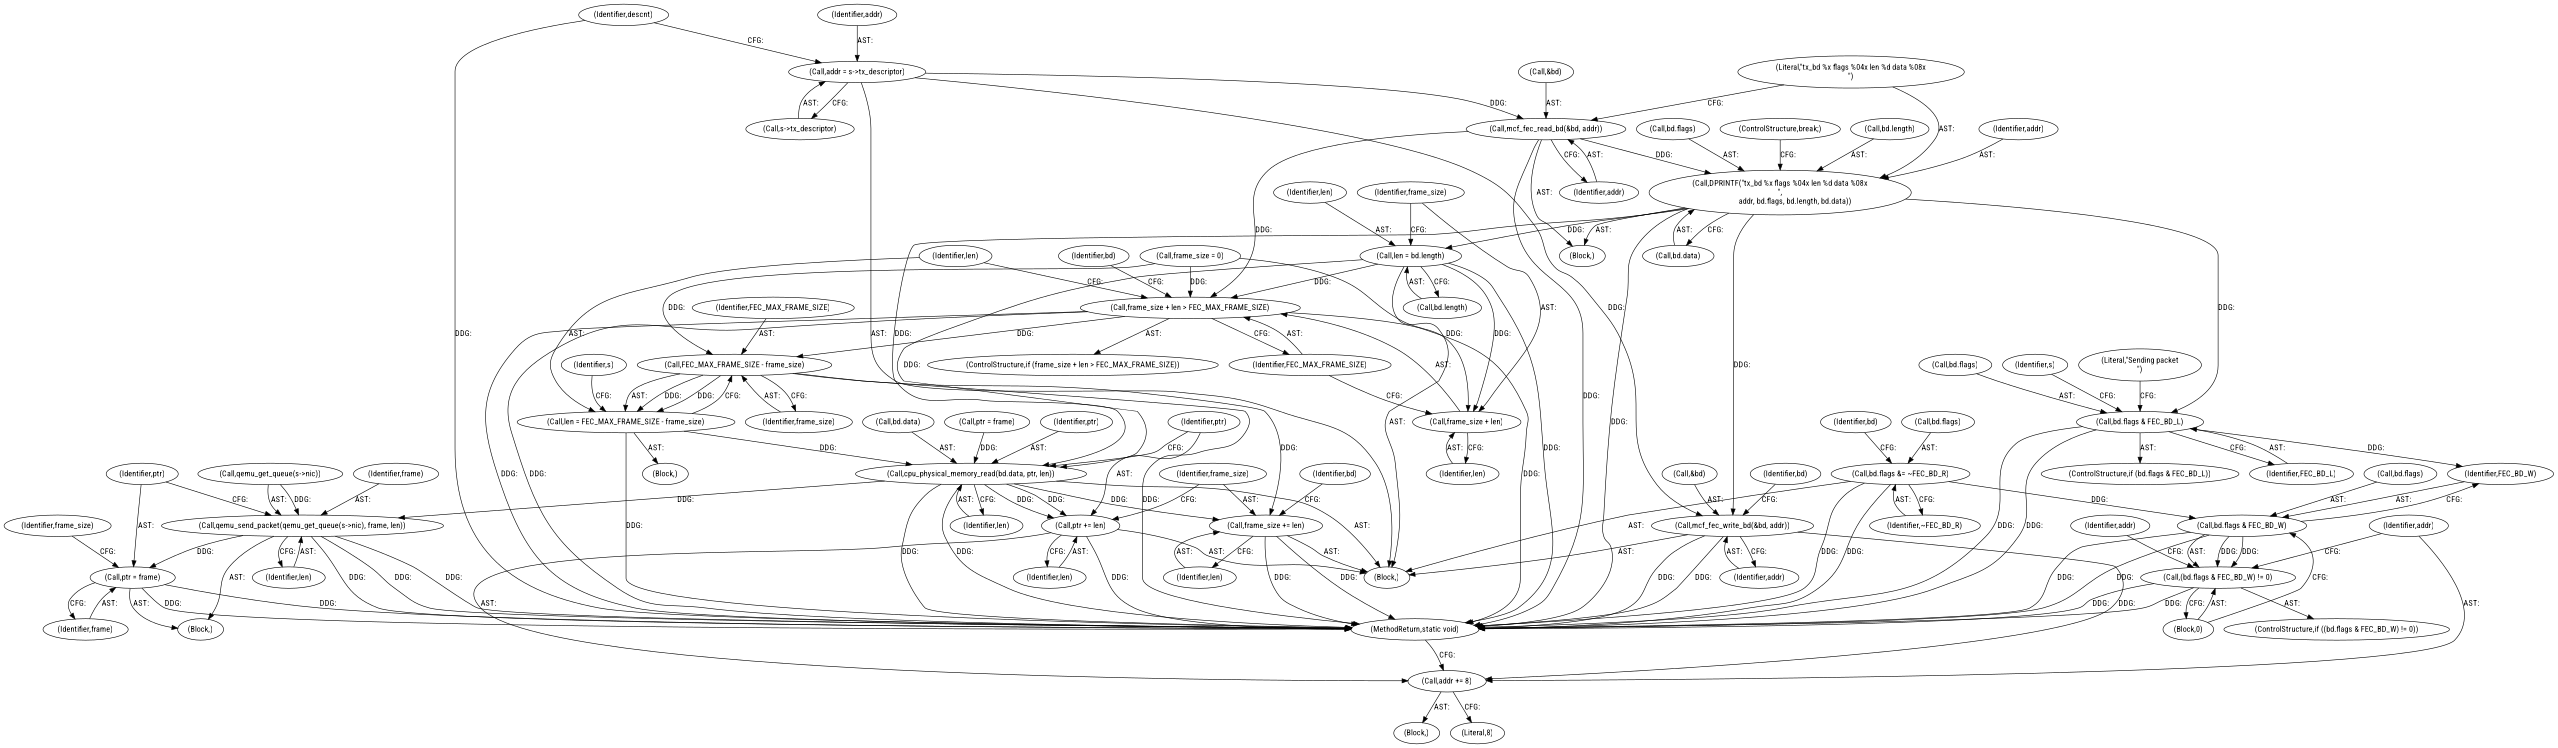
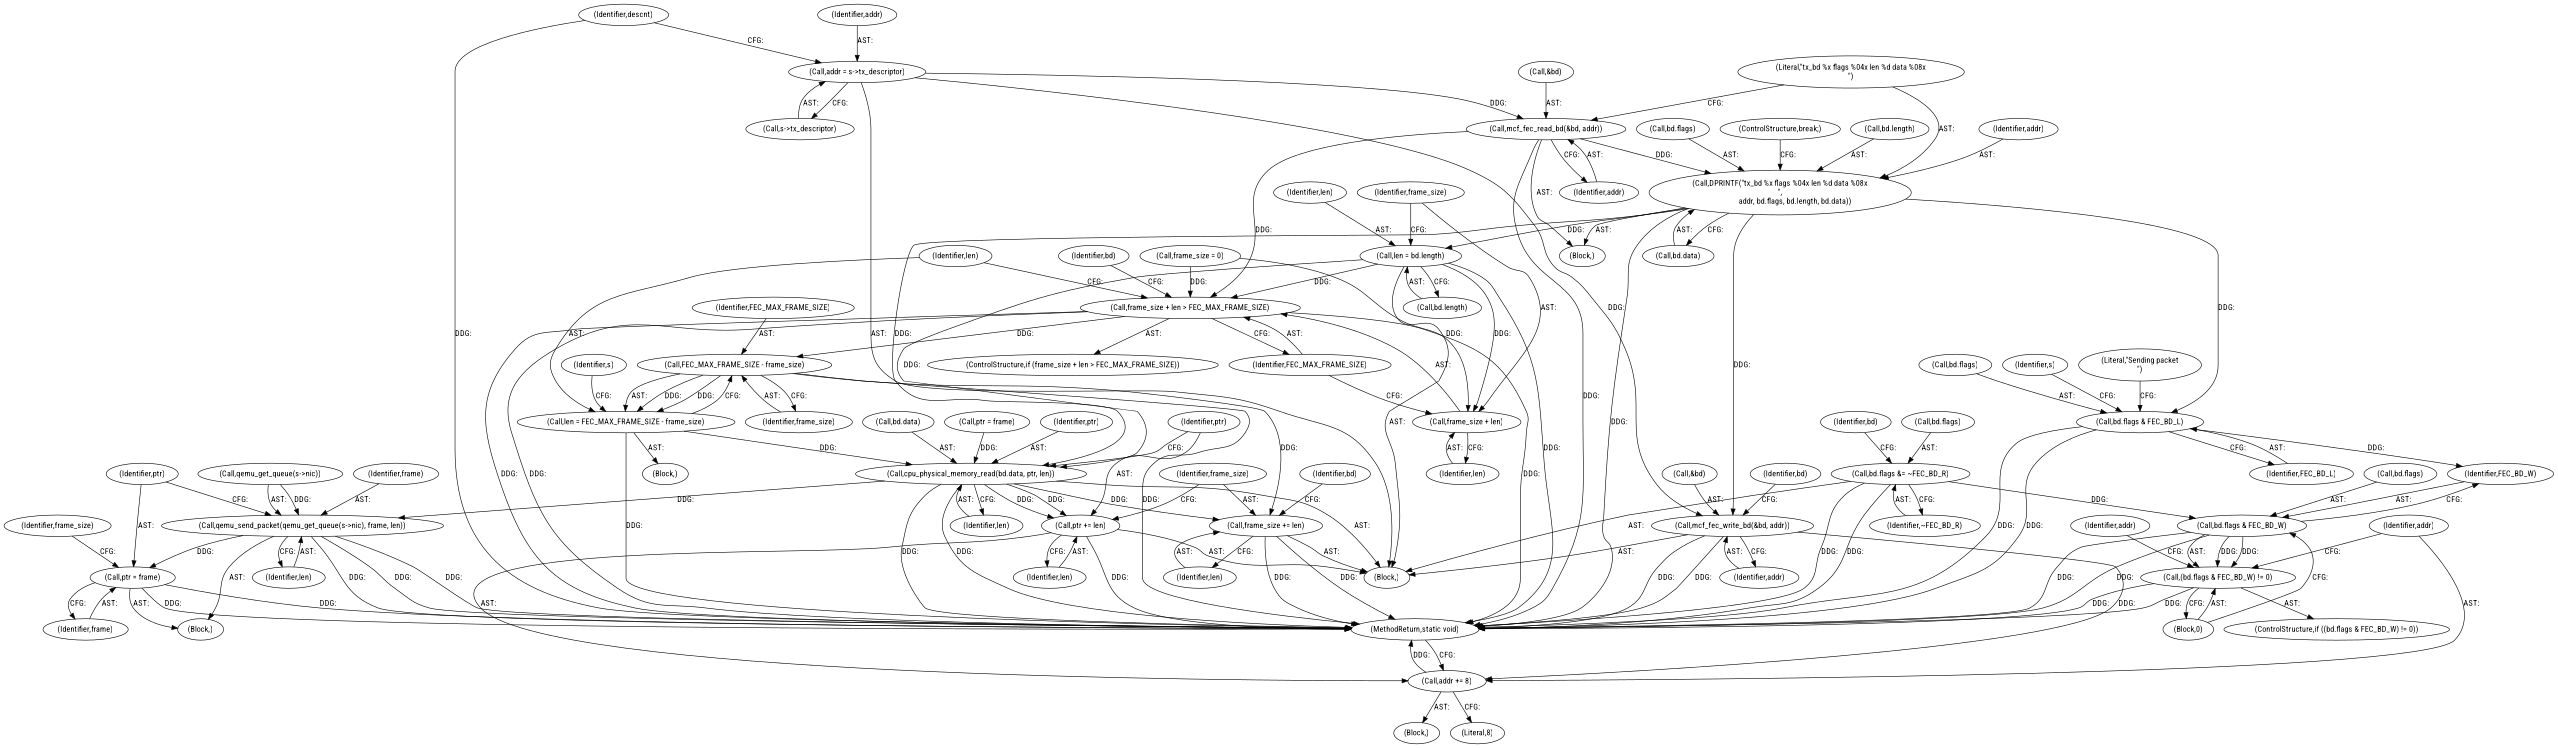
(886, 270) -> none
(2140, 474) -> none
none -> (1414, 662)
